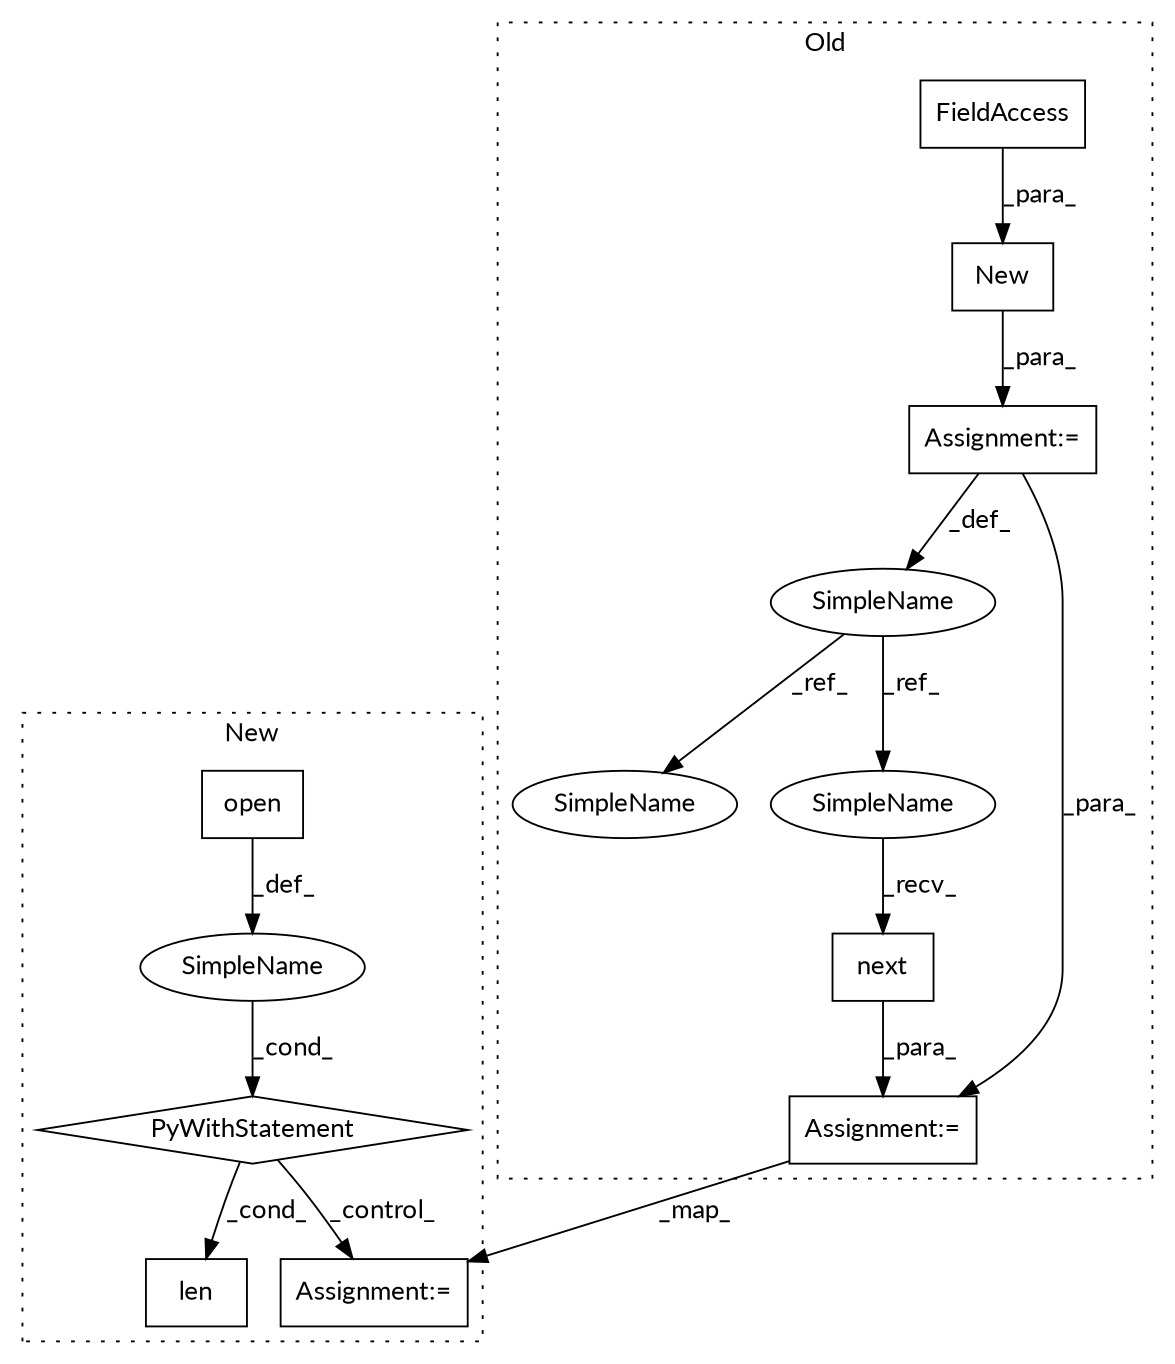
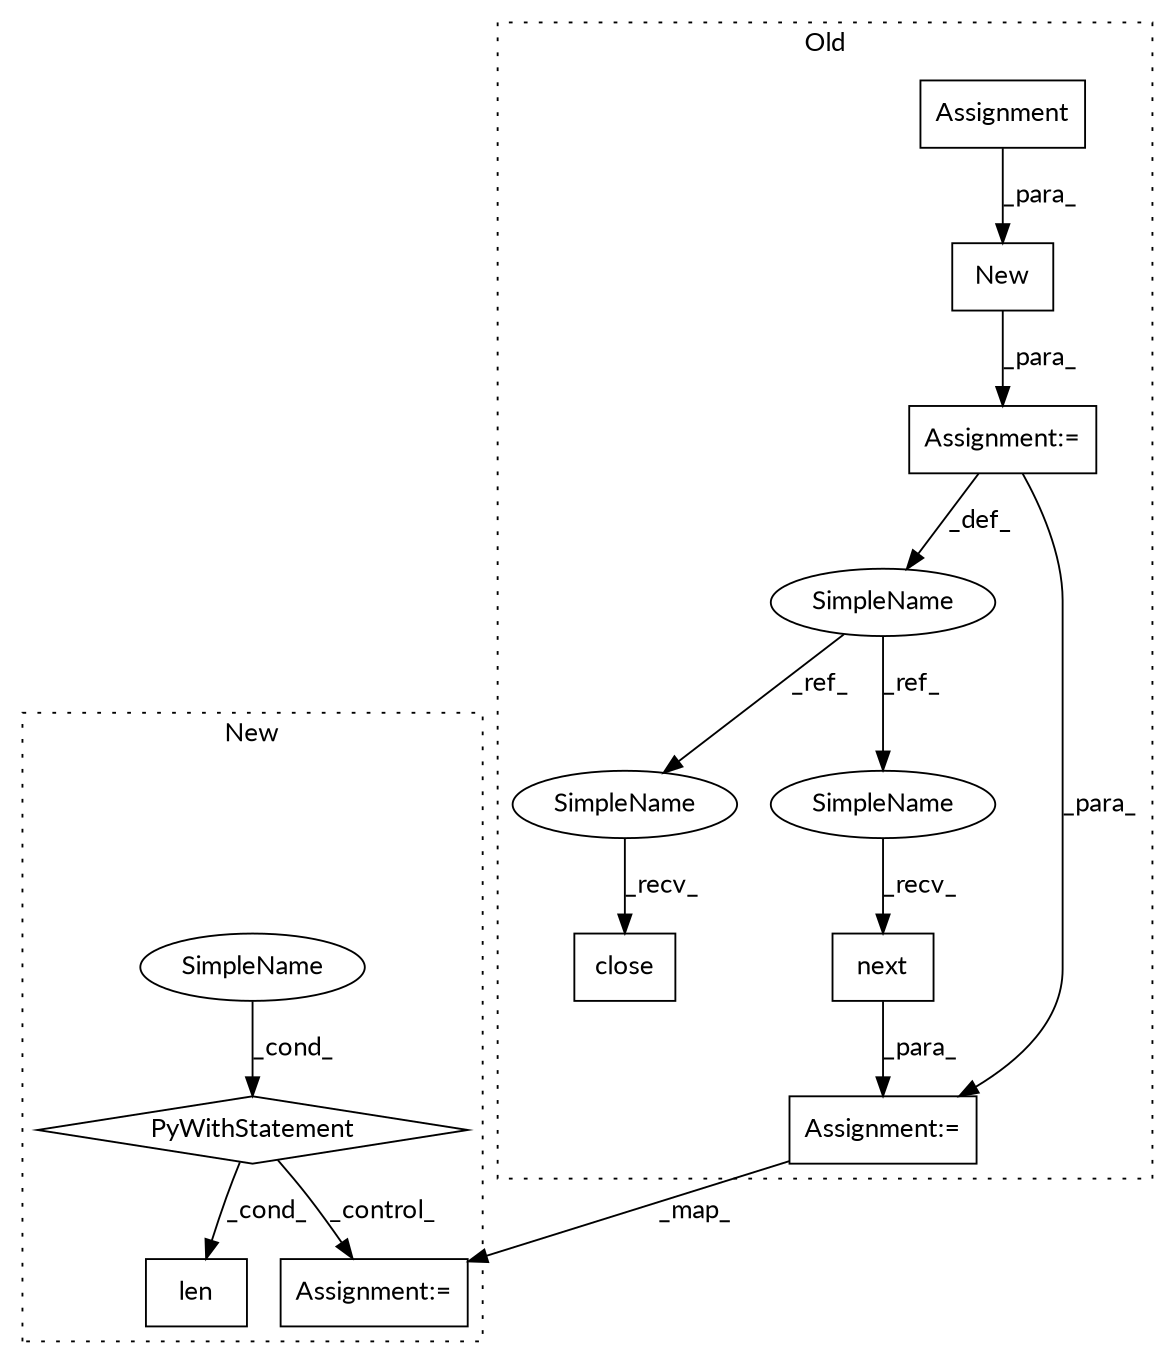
(1003, 114) -> (1003, 114)
(253, 804) -> none
none -> (625, 967)
